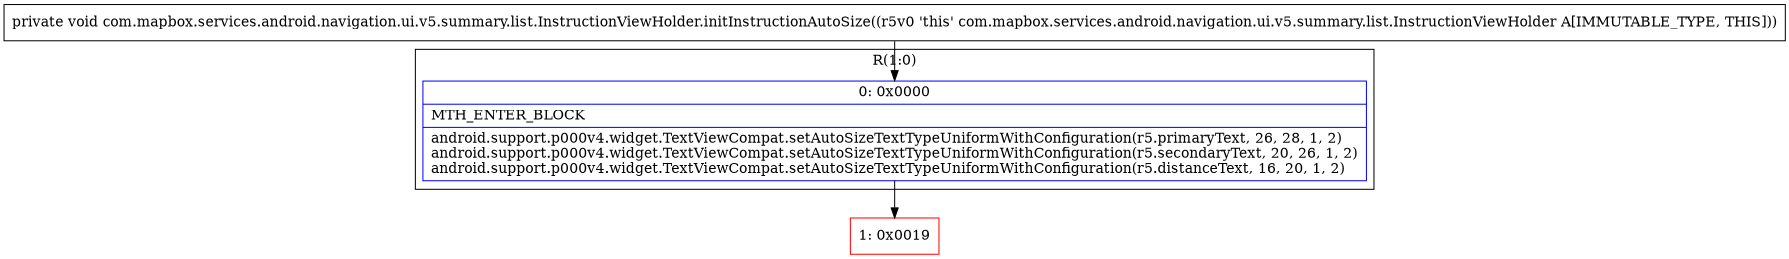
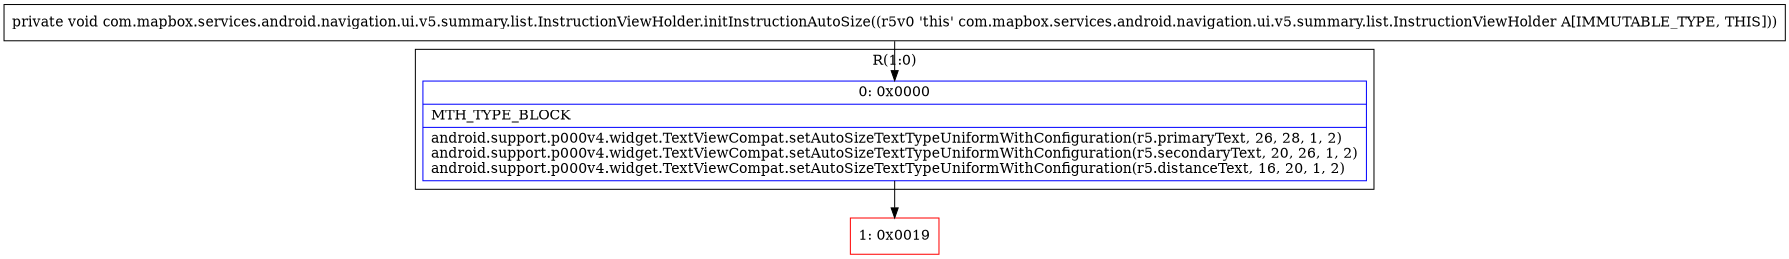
(509, 115) -> (501, 115)
